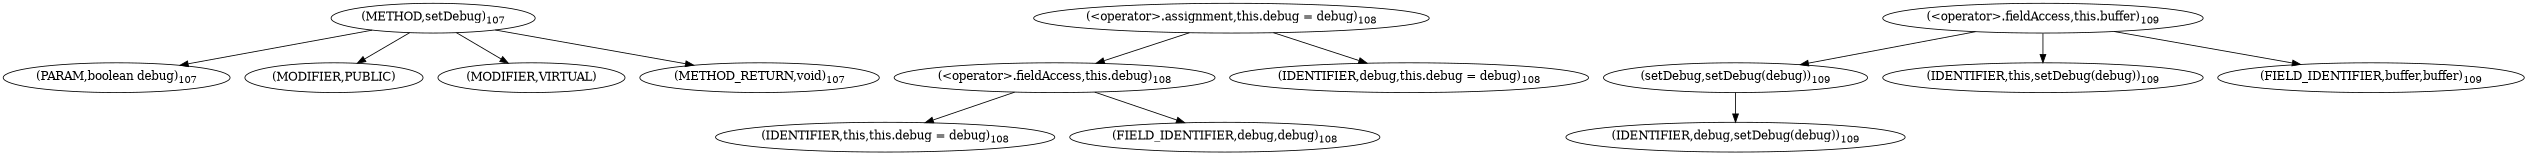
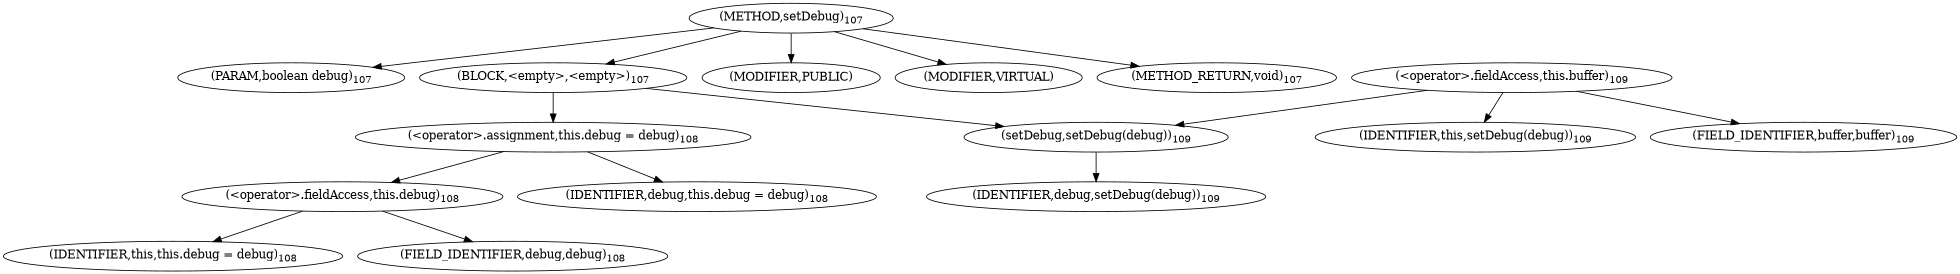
none -> (553, 78)
